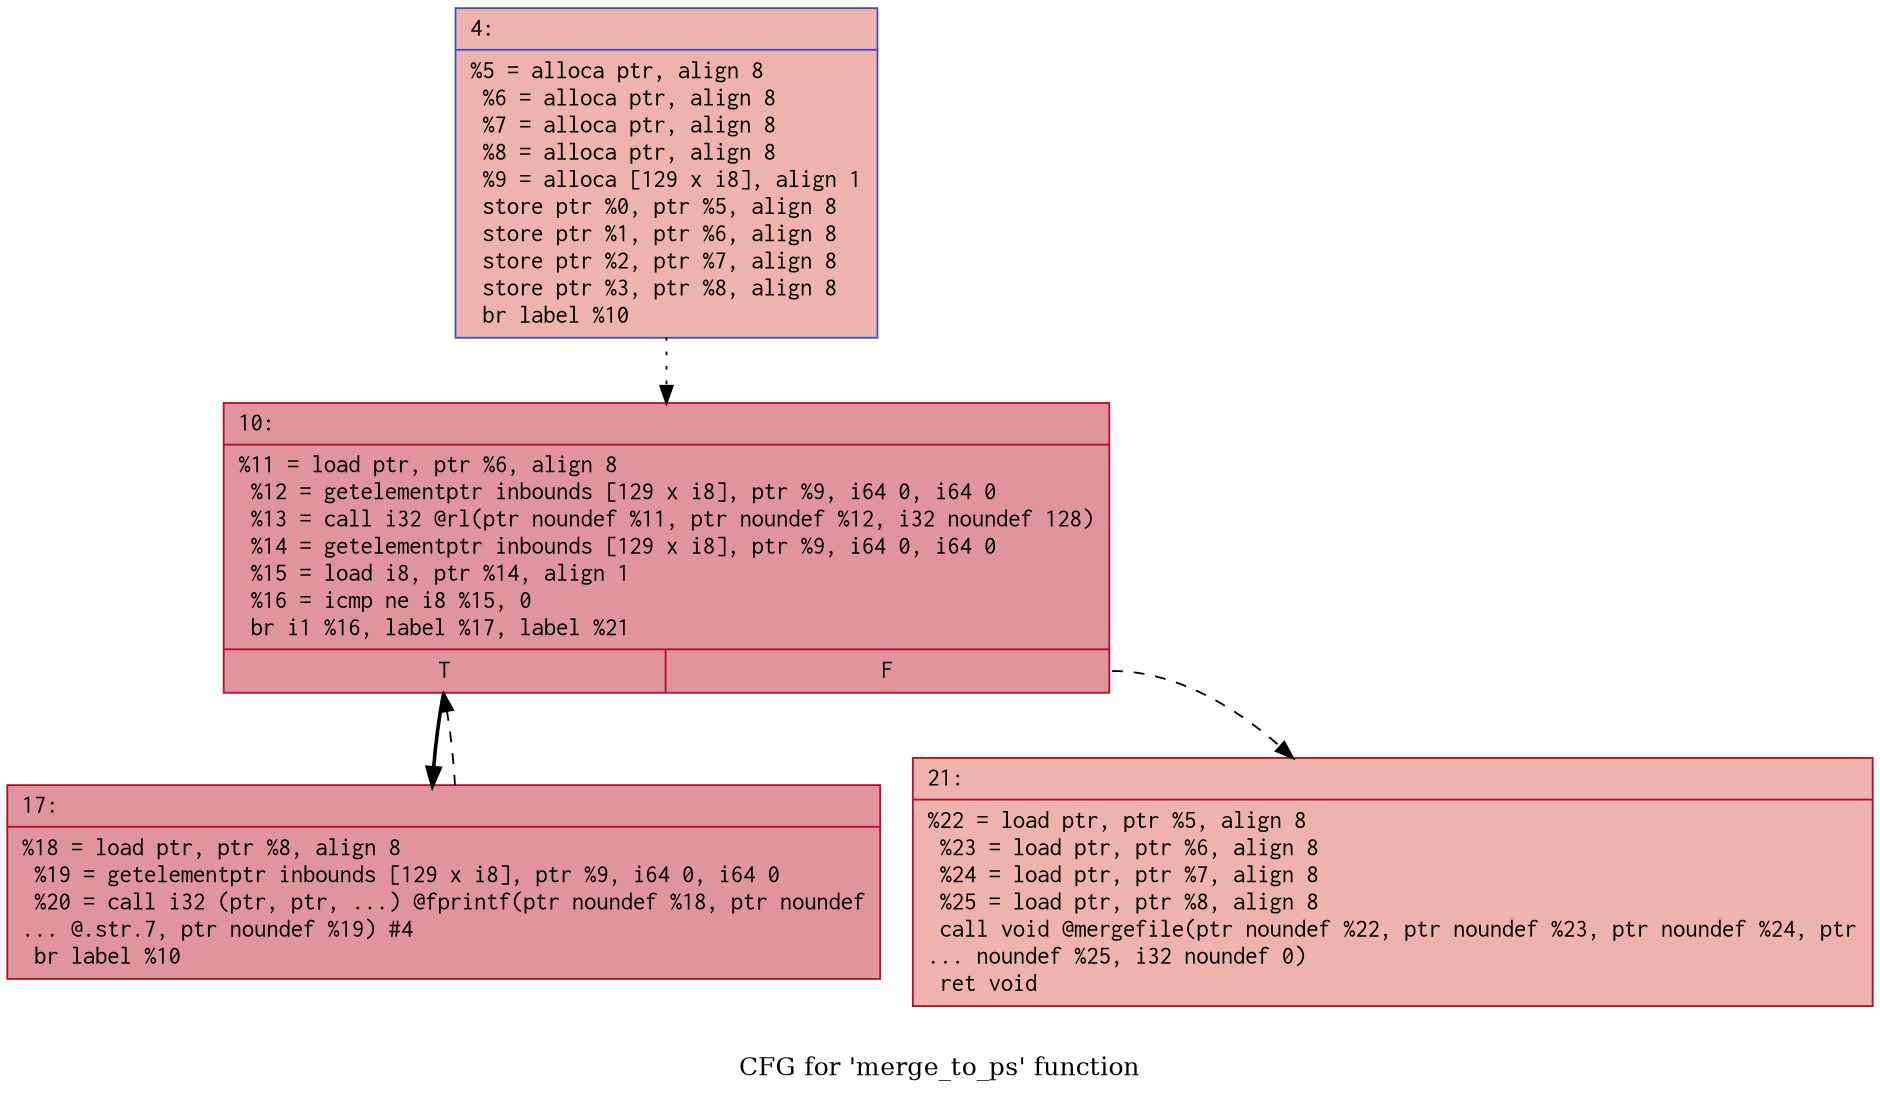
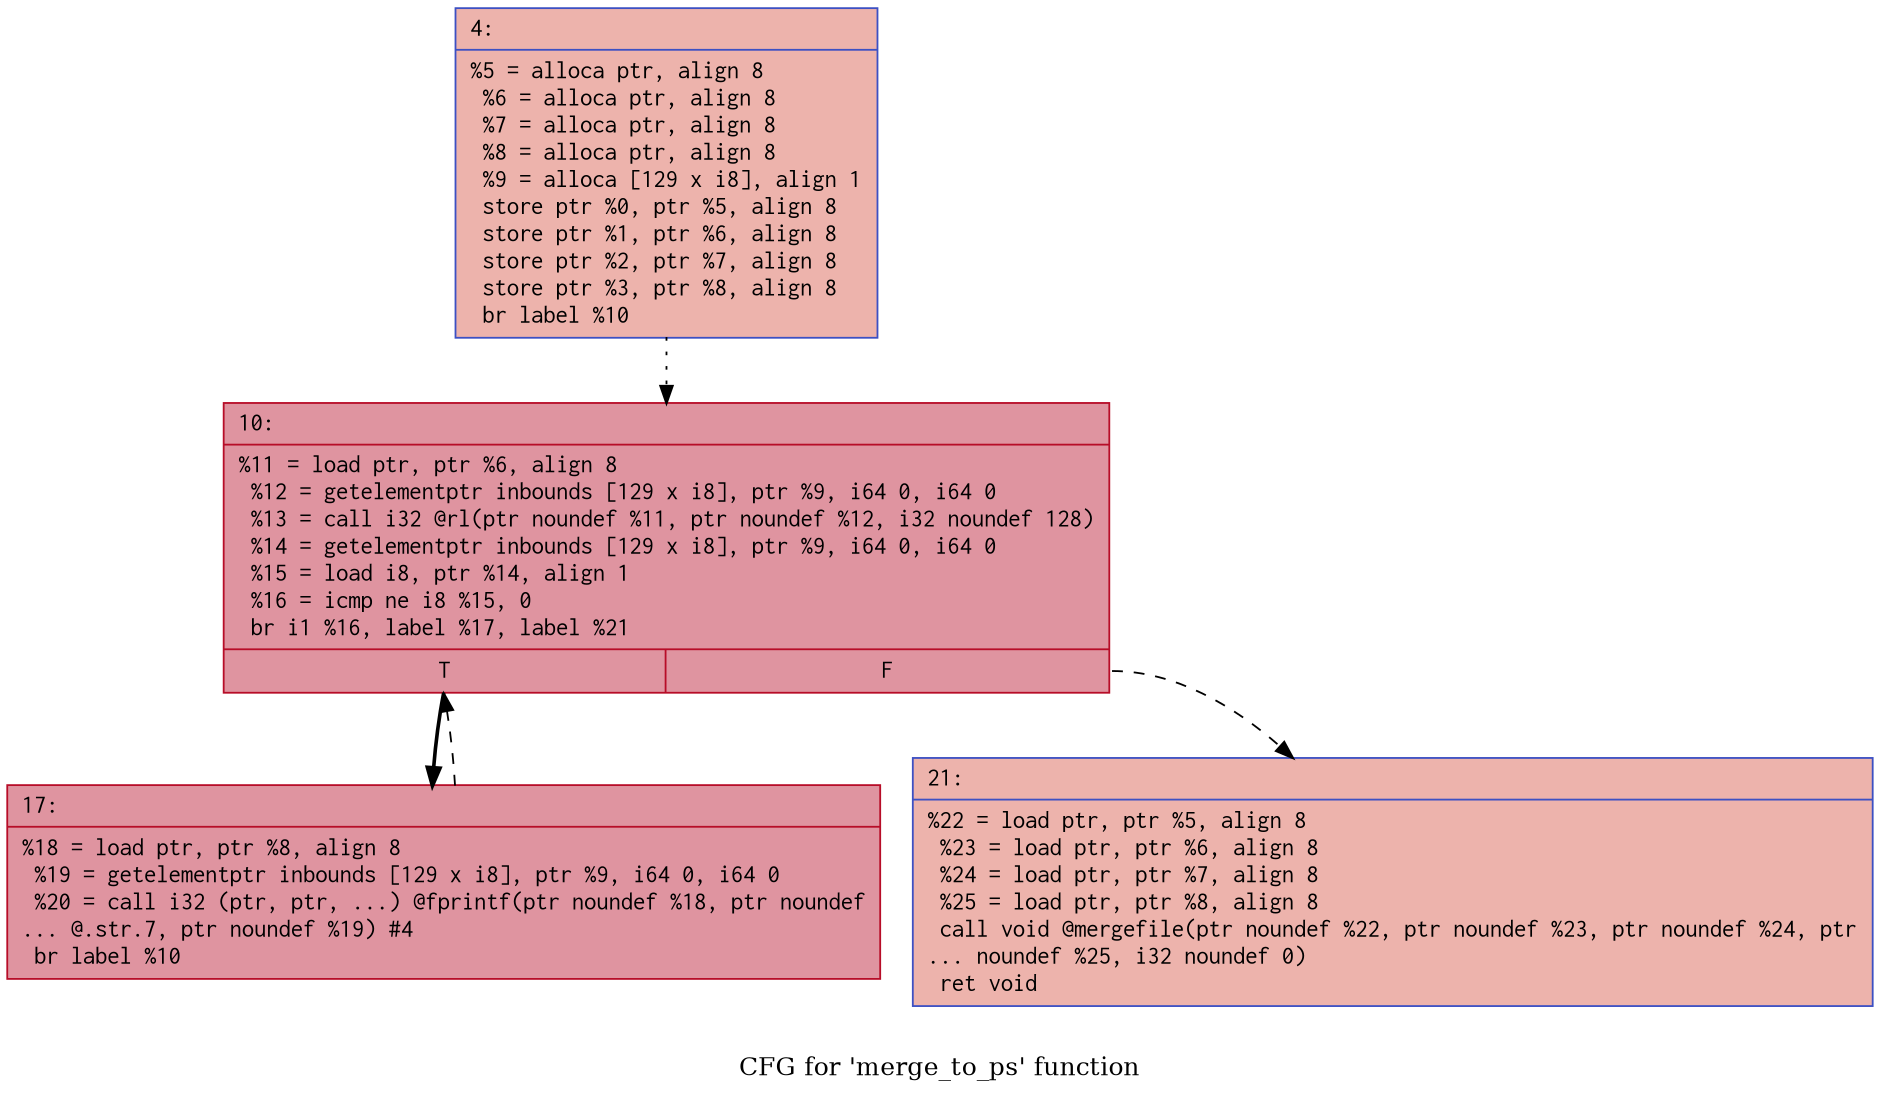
(1393, 882) -> (1393, 882)
